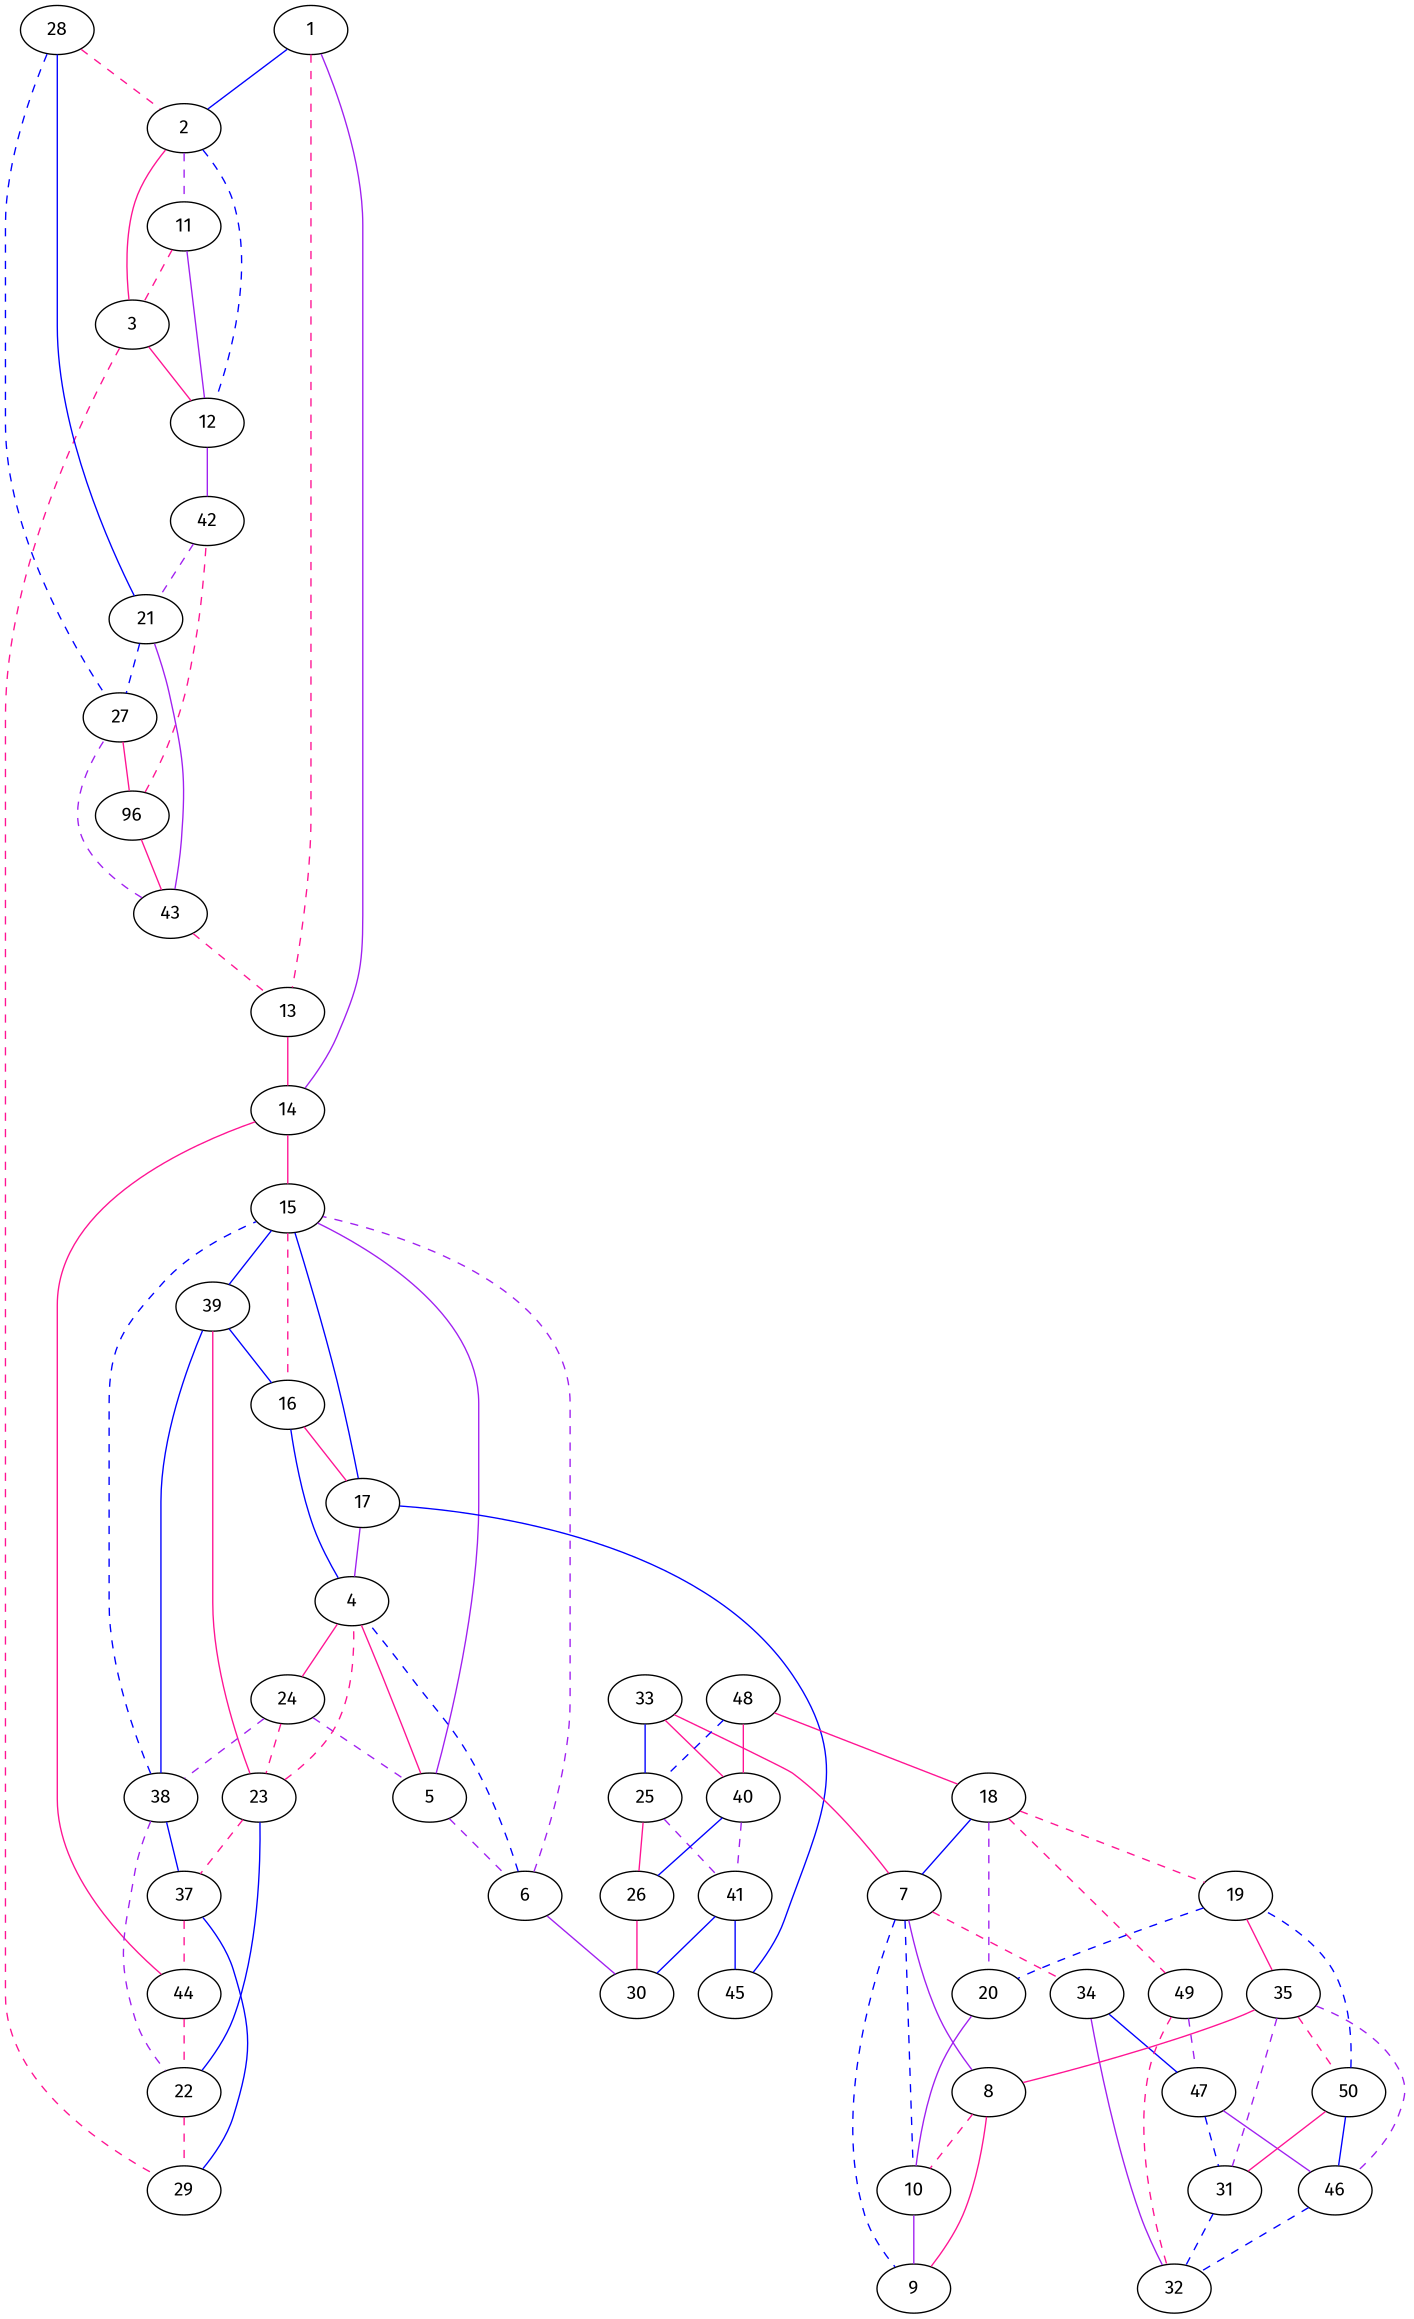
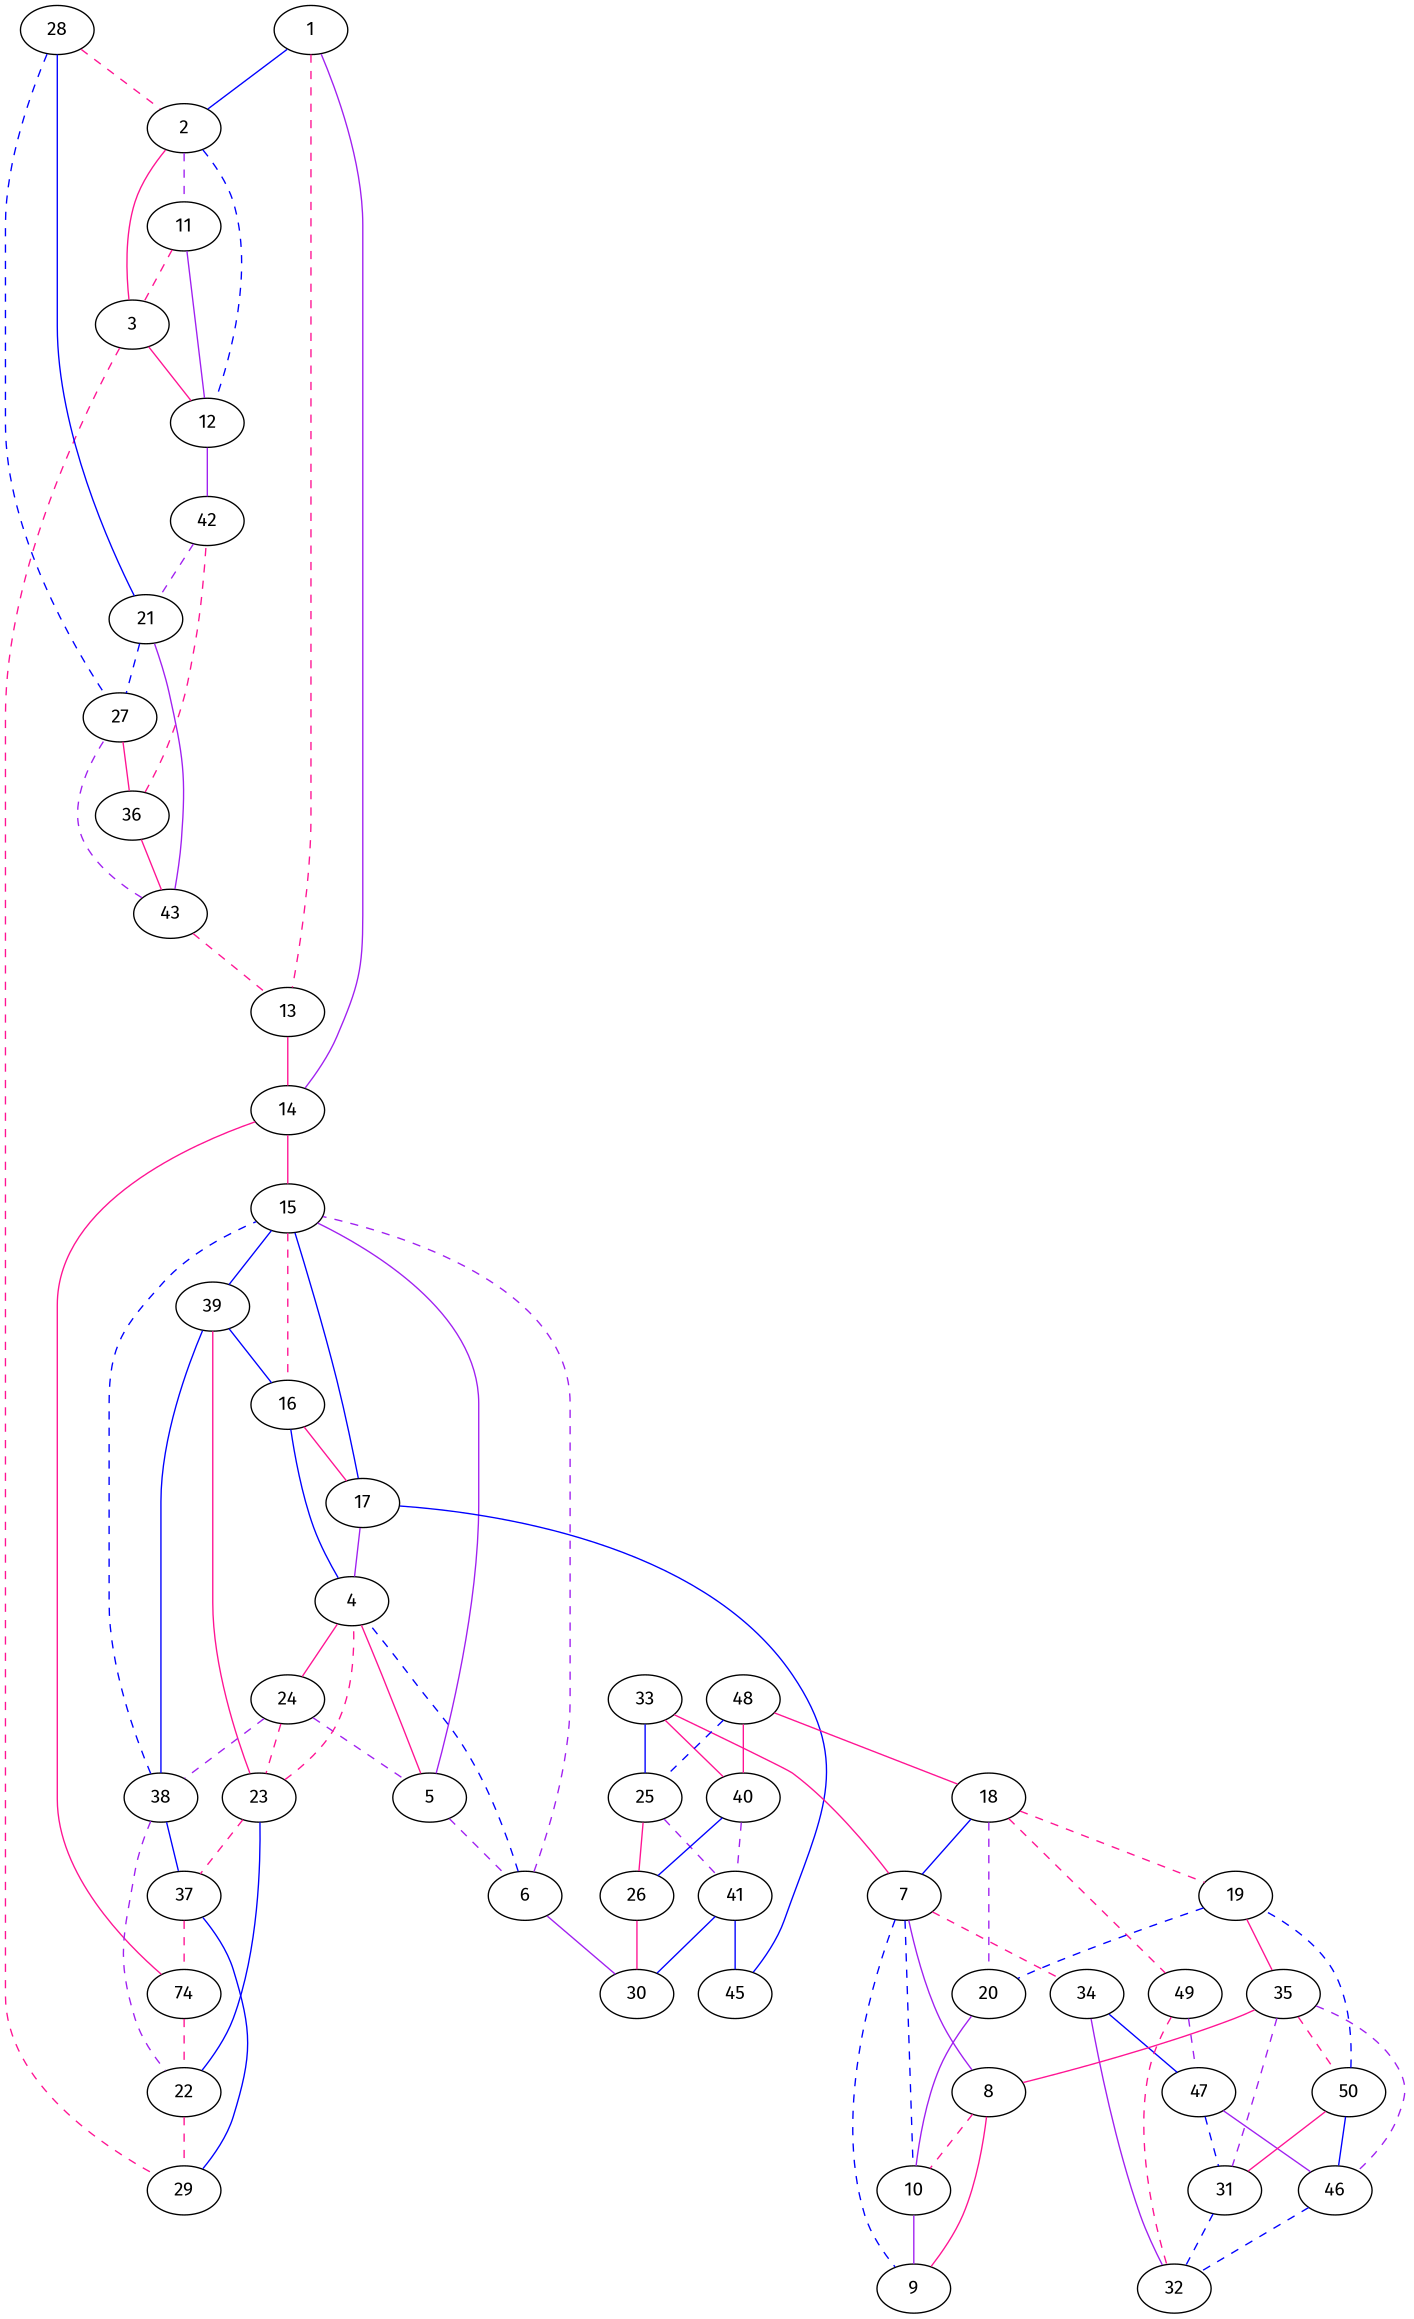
(132, 816) -> (132, 816)
(184, 1994) -> (184, 1994)
